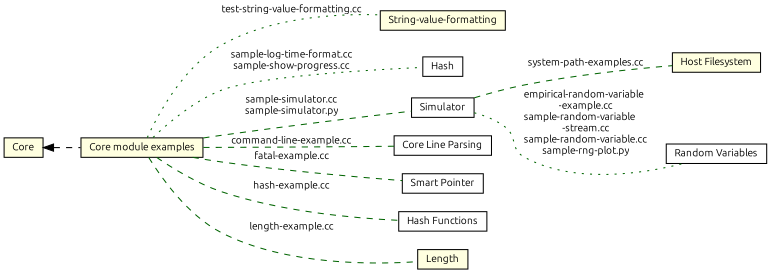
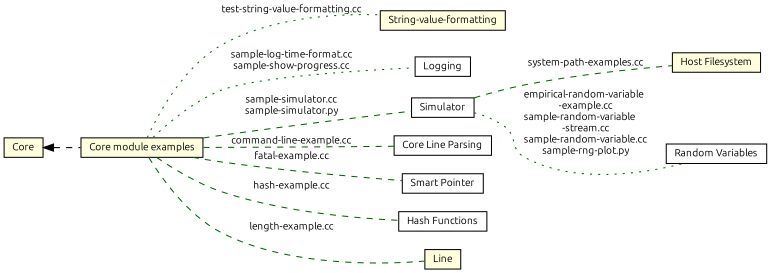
(443, 67) -> (443, 67)
(443, 259) -> (443, 259)
